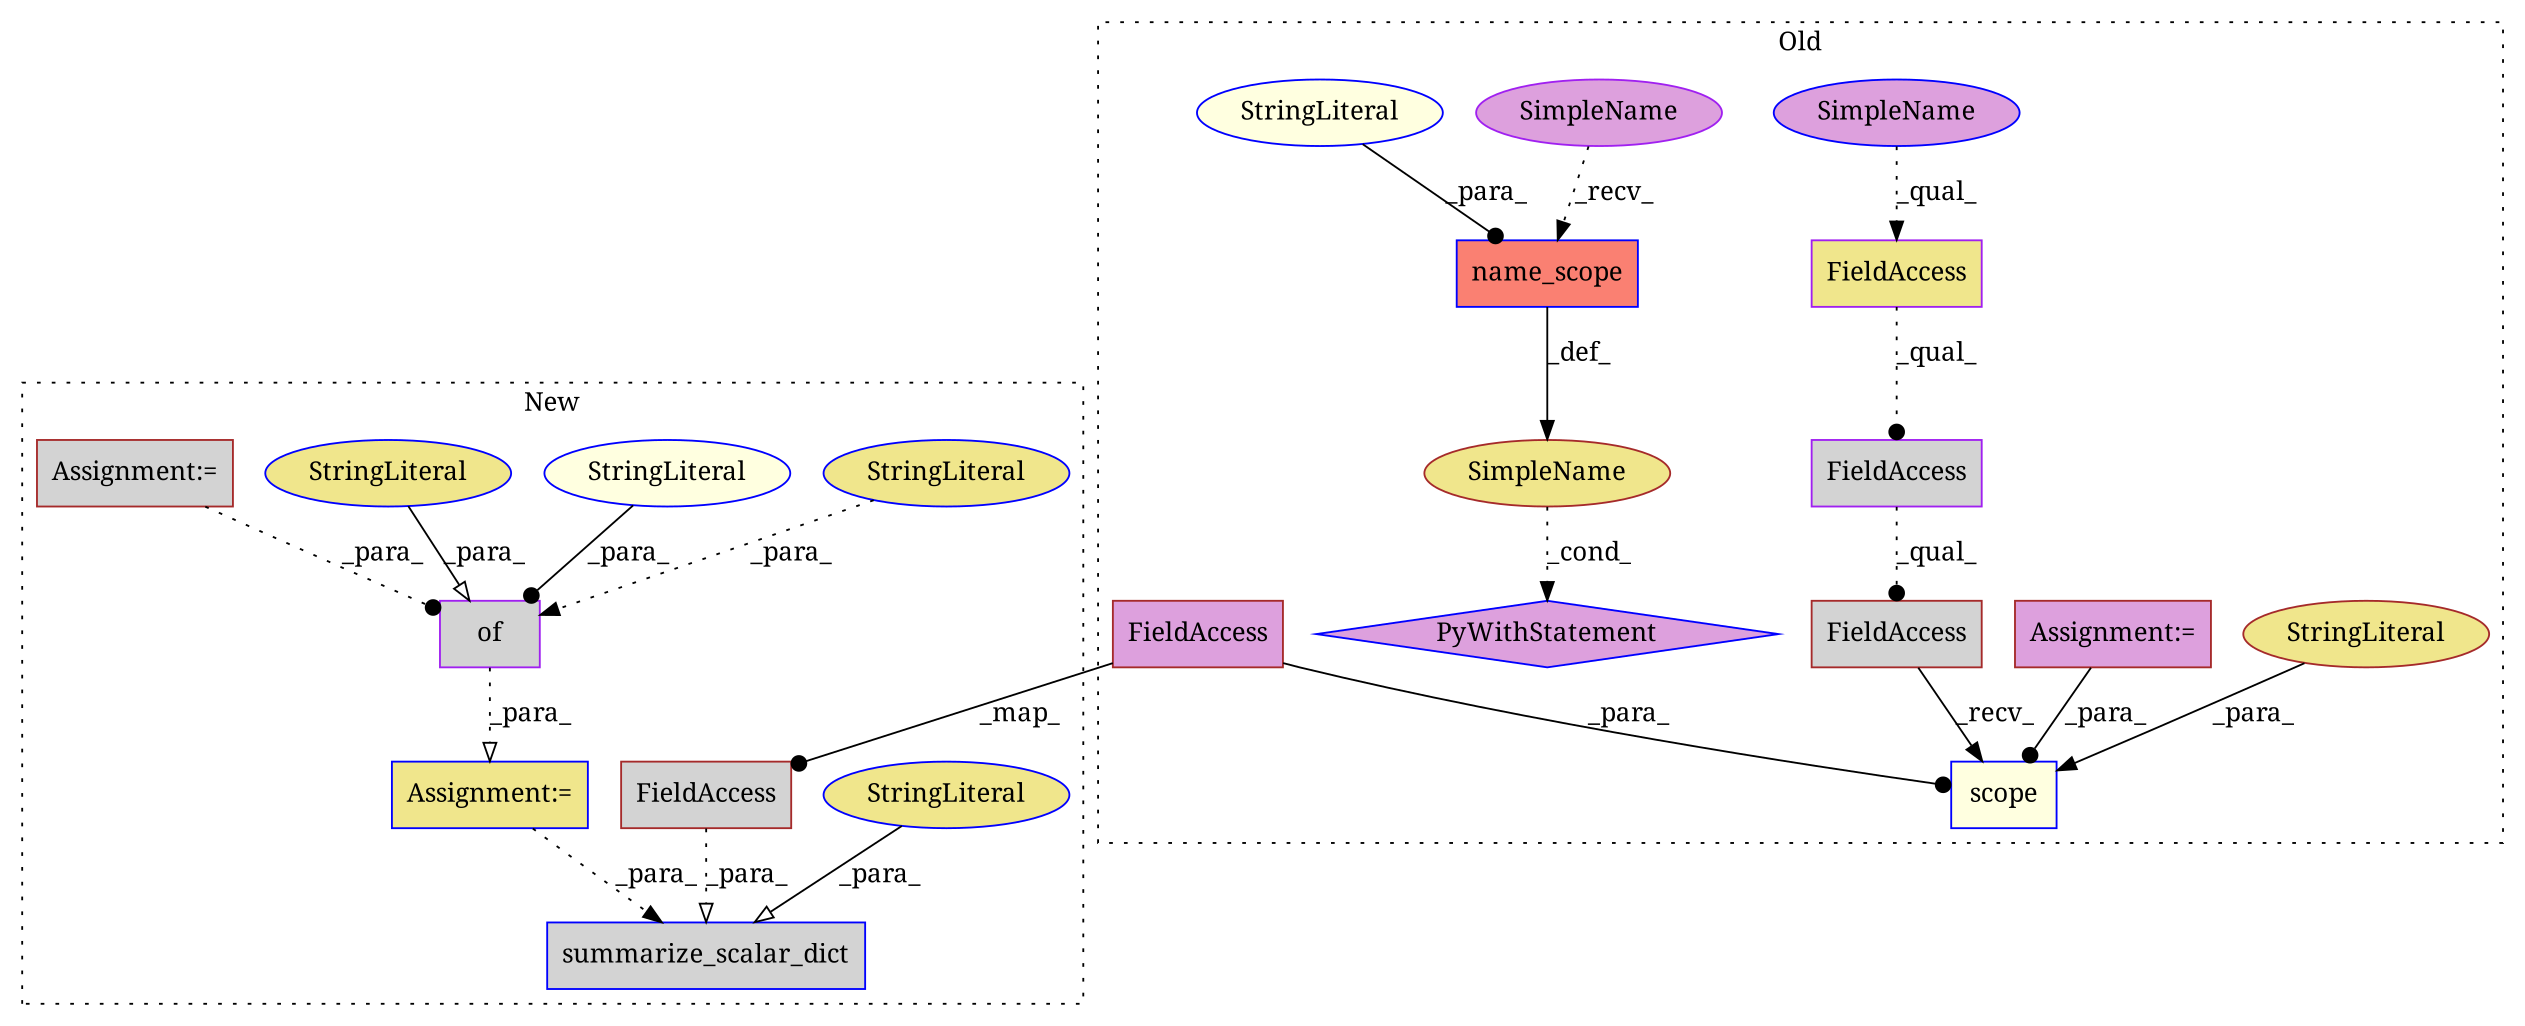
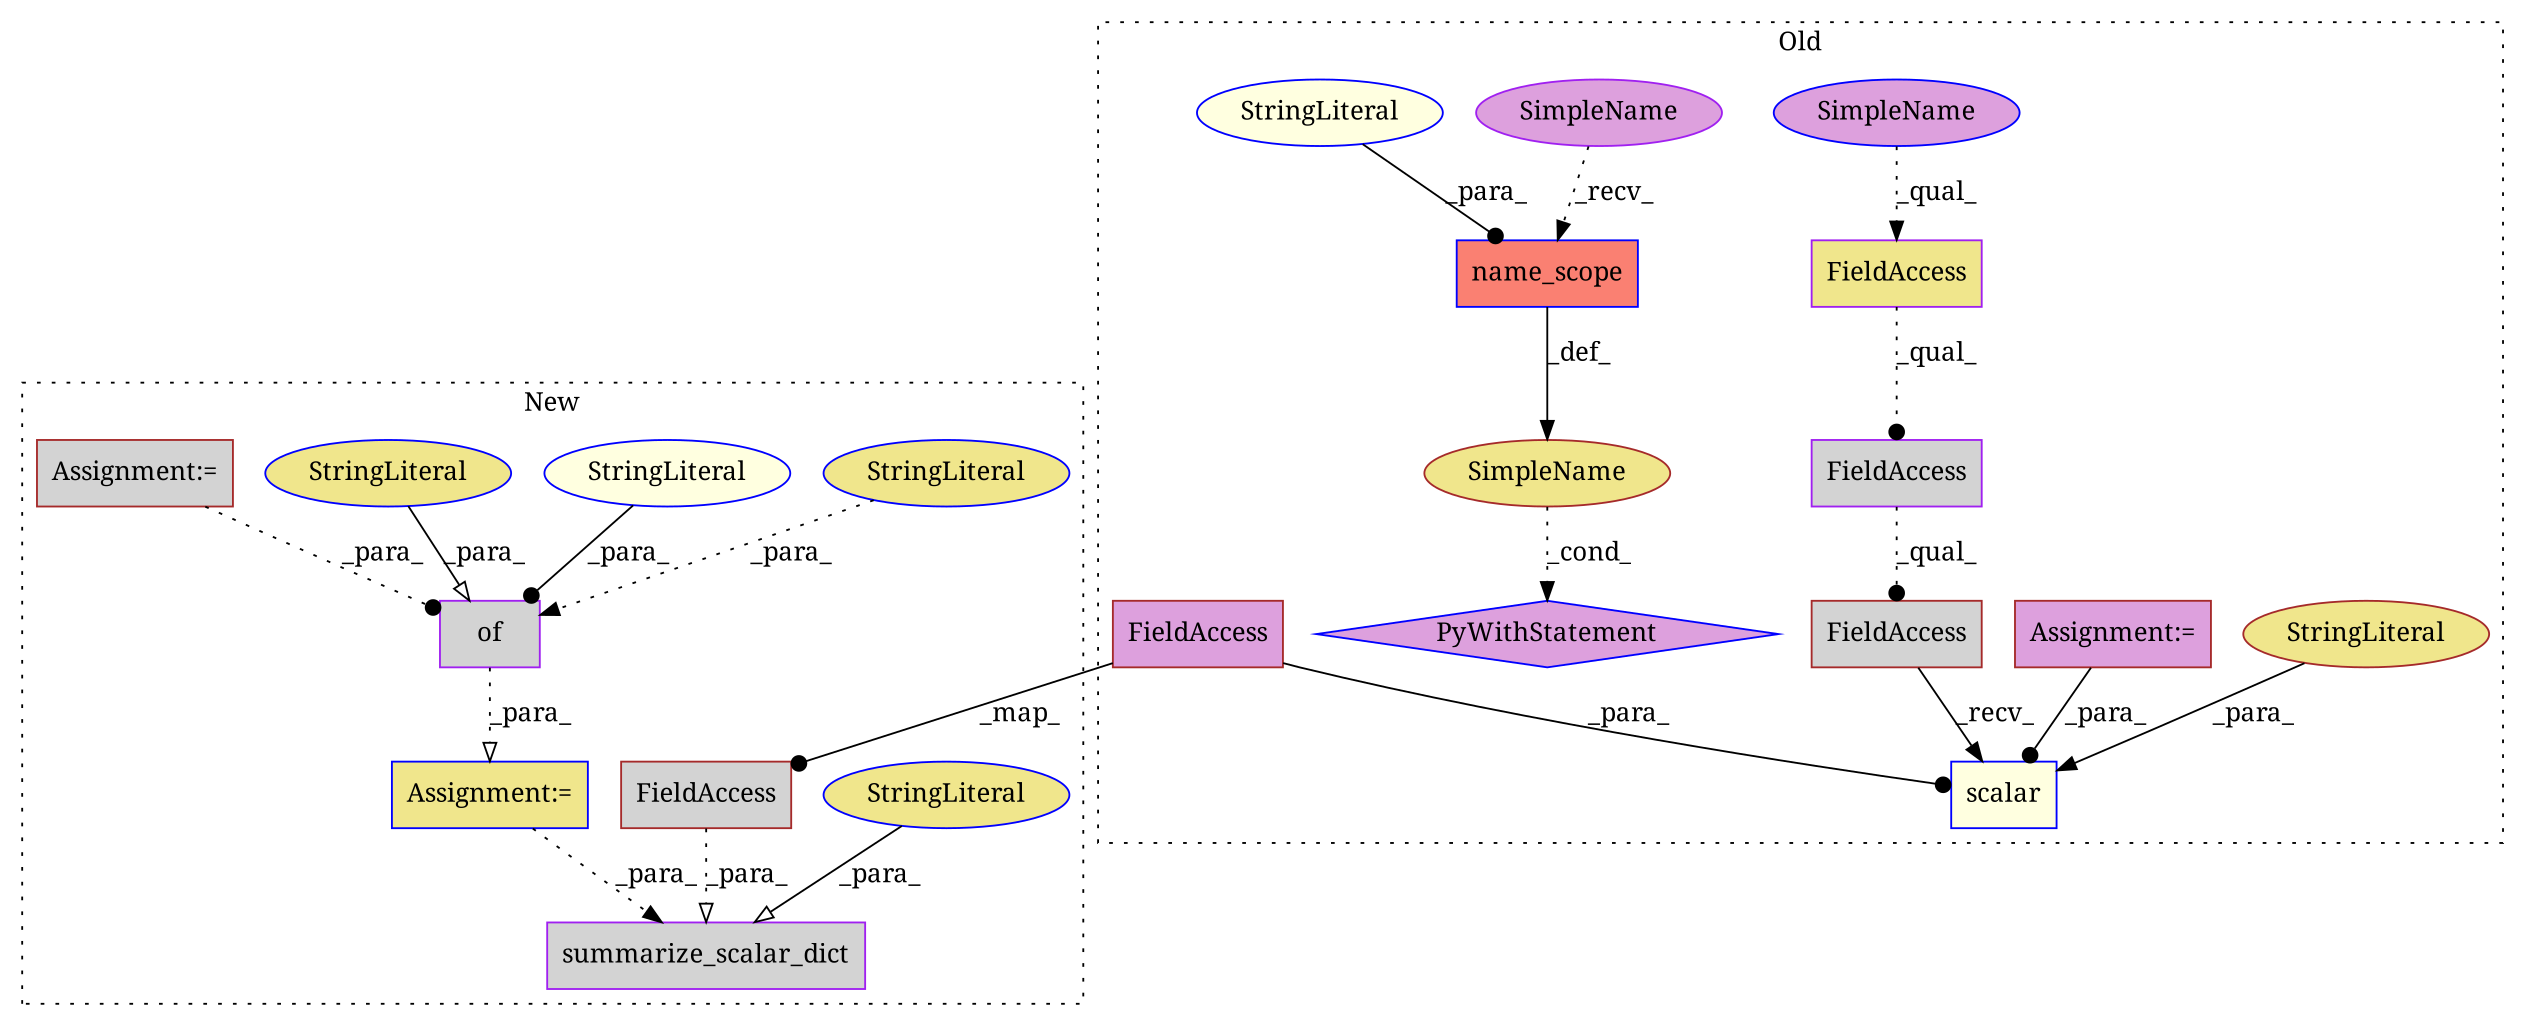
(2004, 795) -> (2004, 795)
(706, 956) -> (706, 956)
